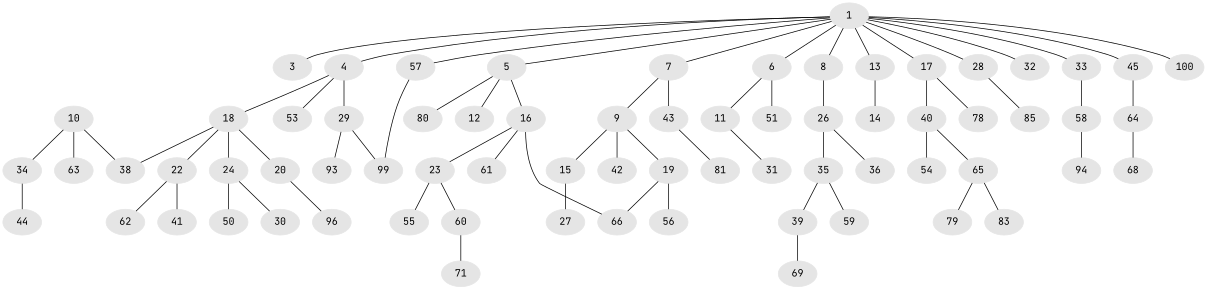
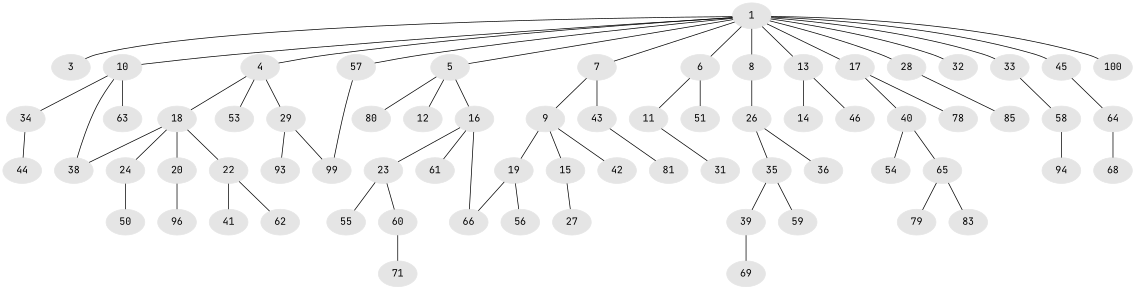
none -> (422, 39)
none -> (855, 119)
(280, 222) -> none
